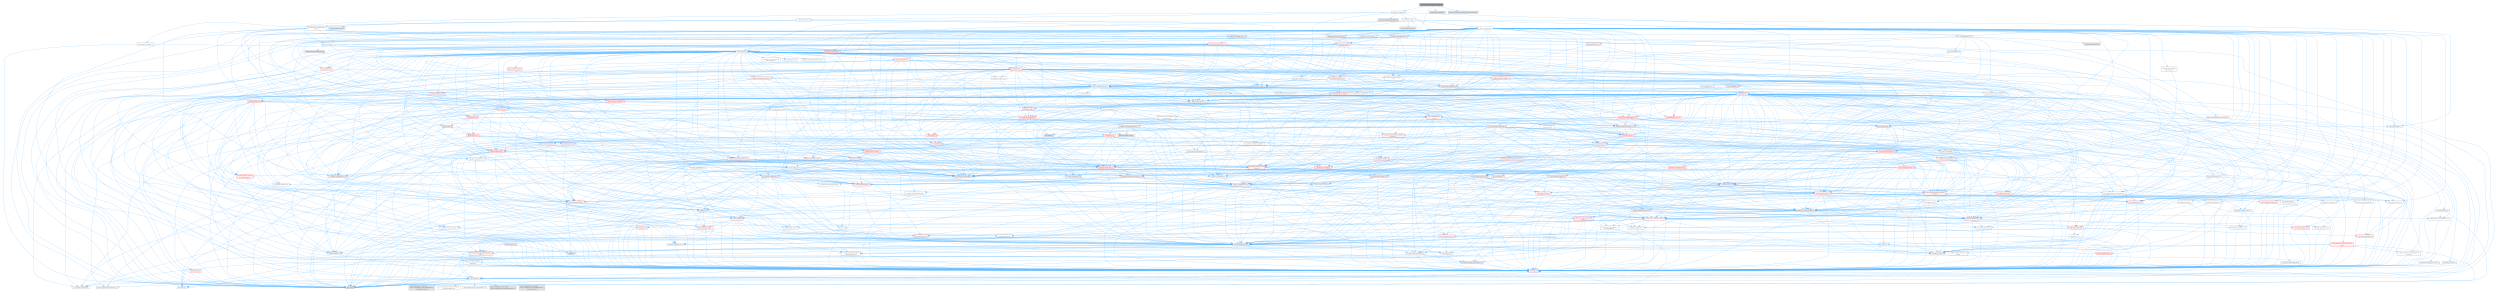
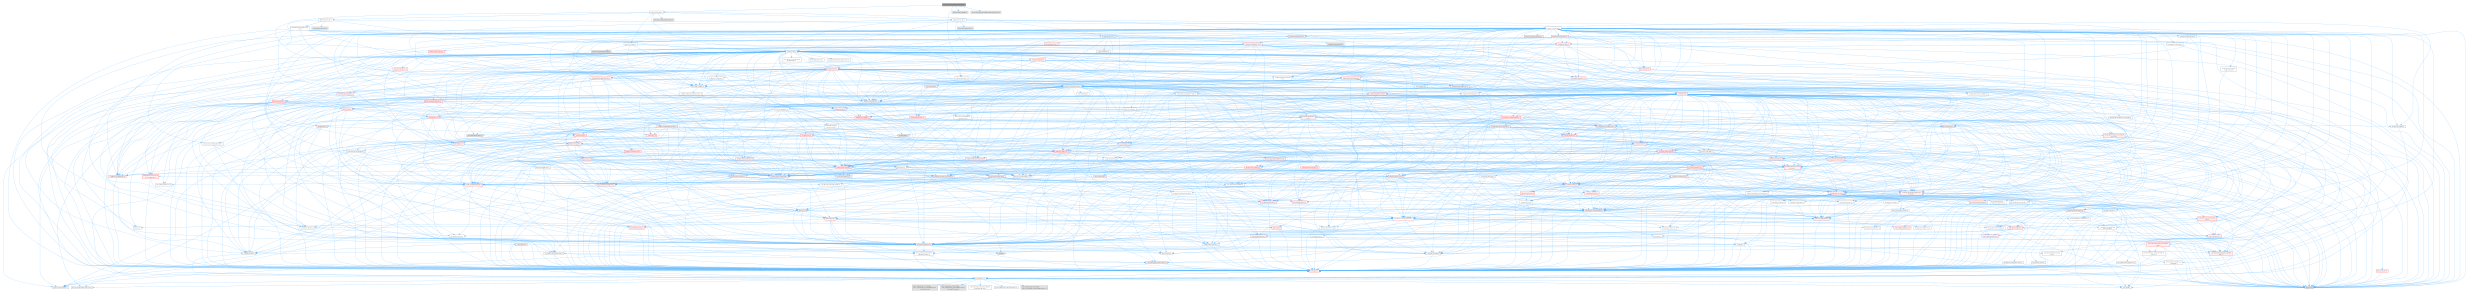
(2104, 254) -> none
